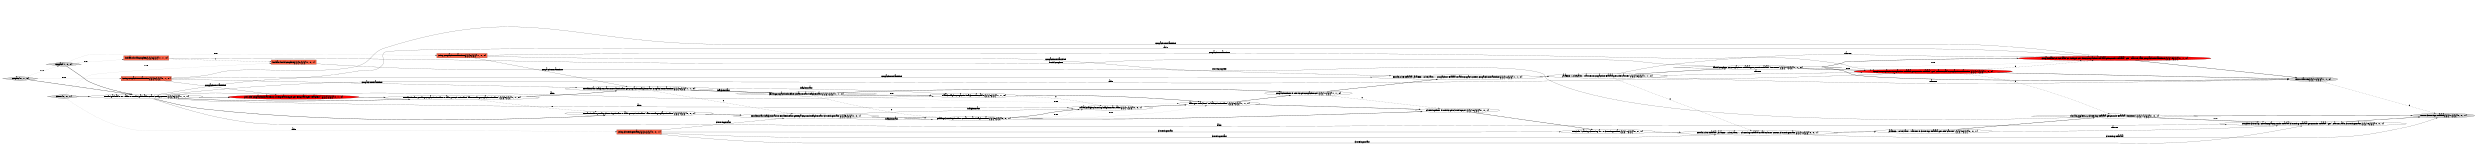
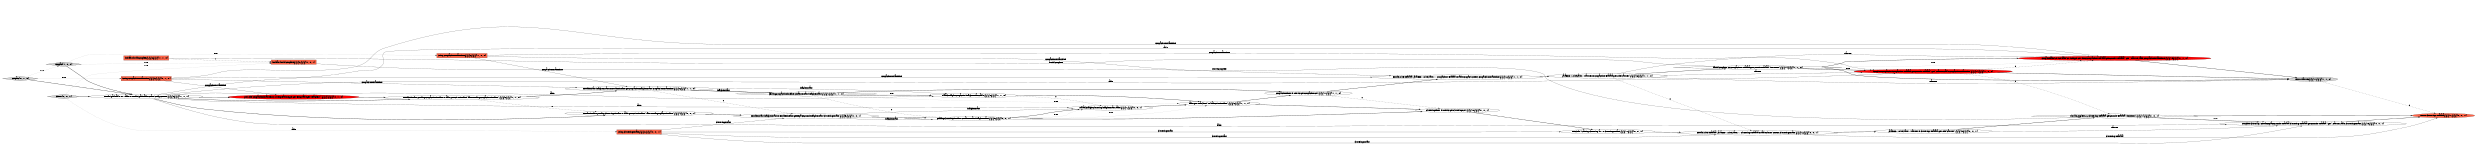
(98, 61) -> (175, 63)
(2443, 116) -> (2443, 116)
